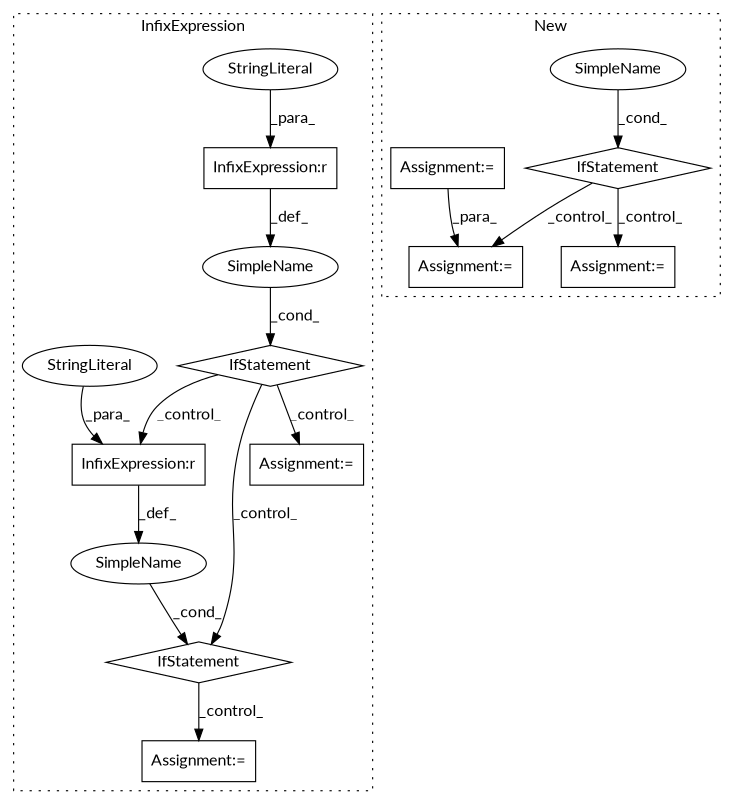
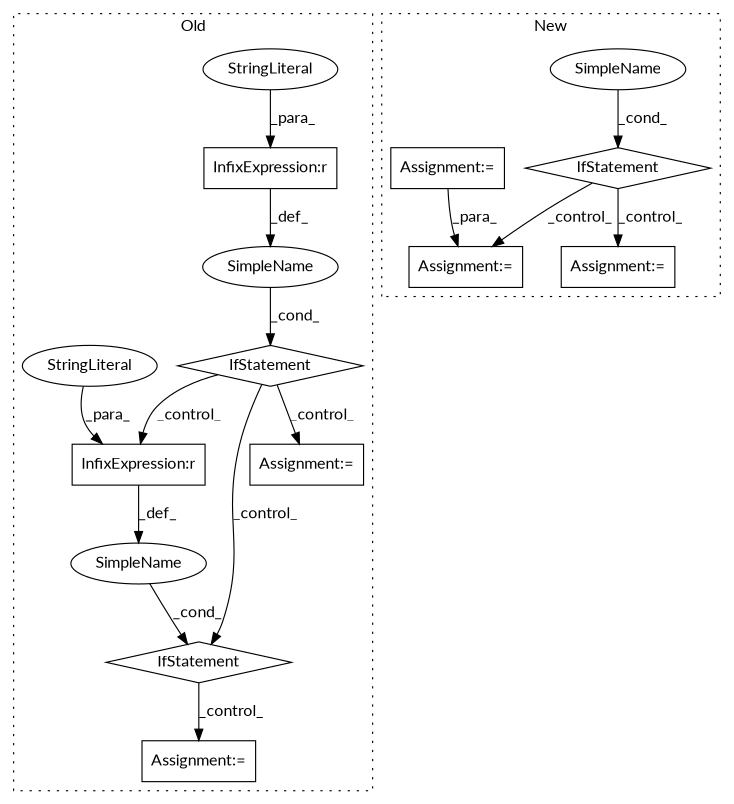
(193, 27) -> (193, 27)
